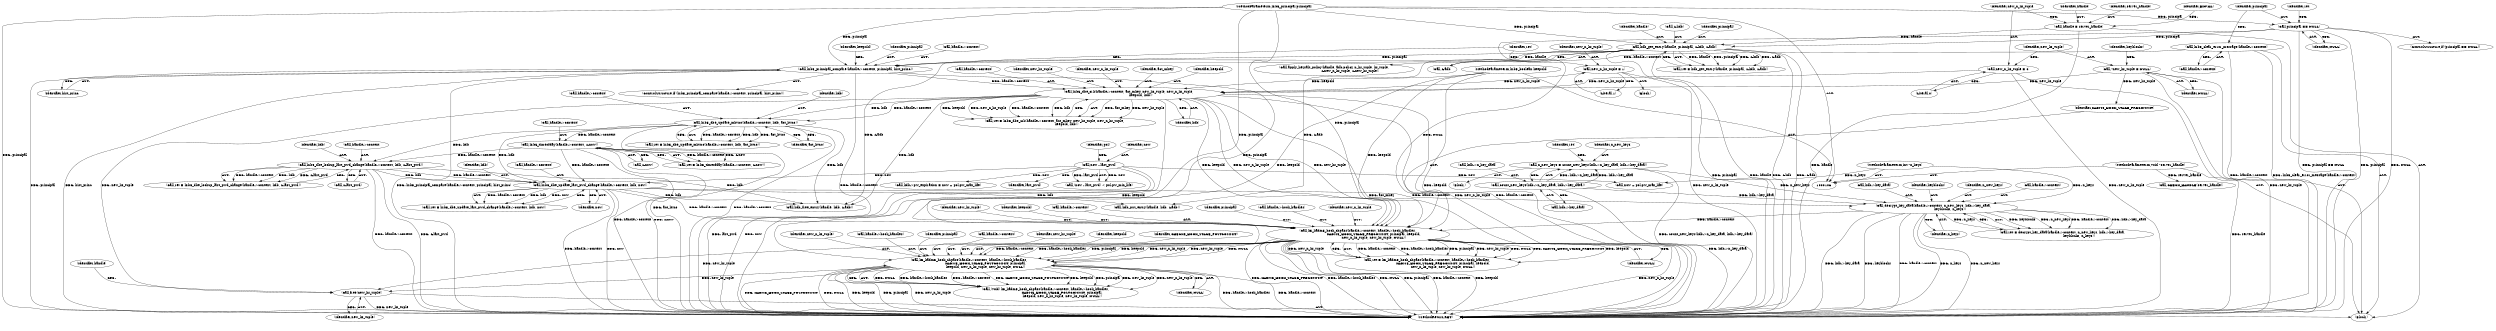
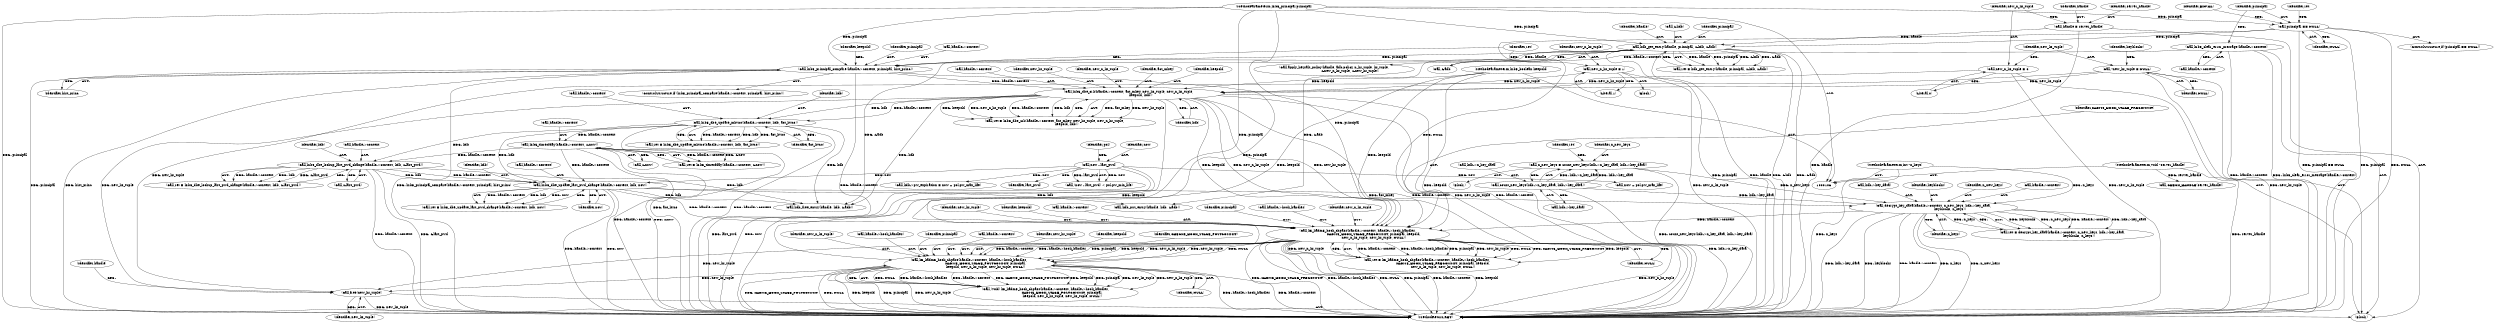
(2156, 24) -> (2247, 16)
(2121, 88) -> (973, 85)
(798, 135) -> (798, 135)
(1772, 180) -> (1808, 305)
